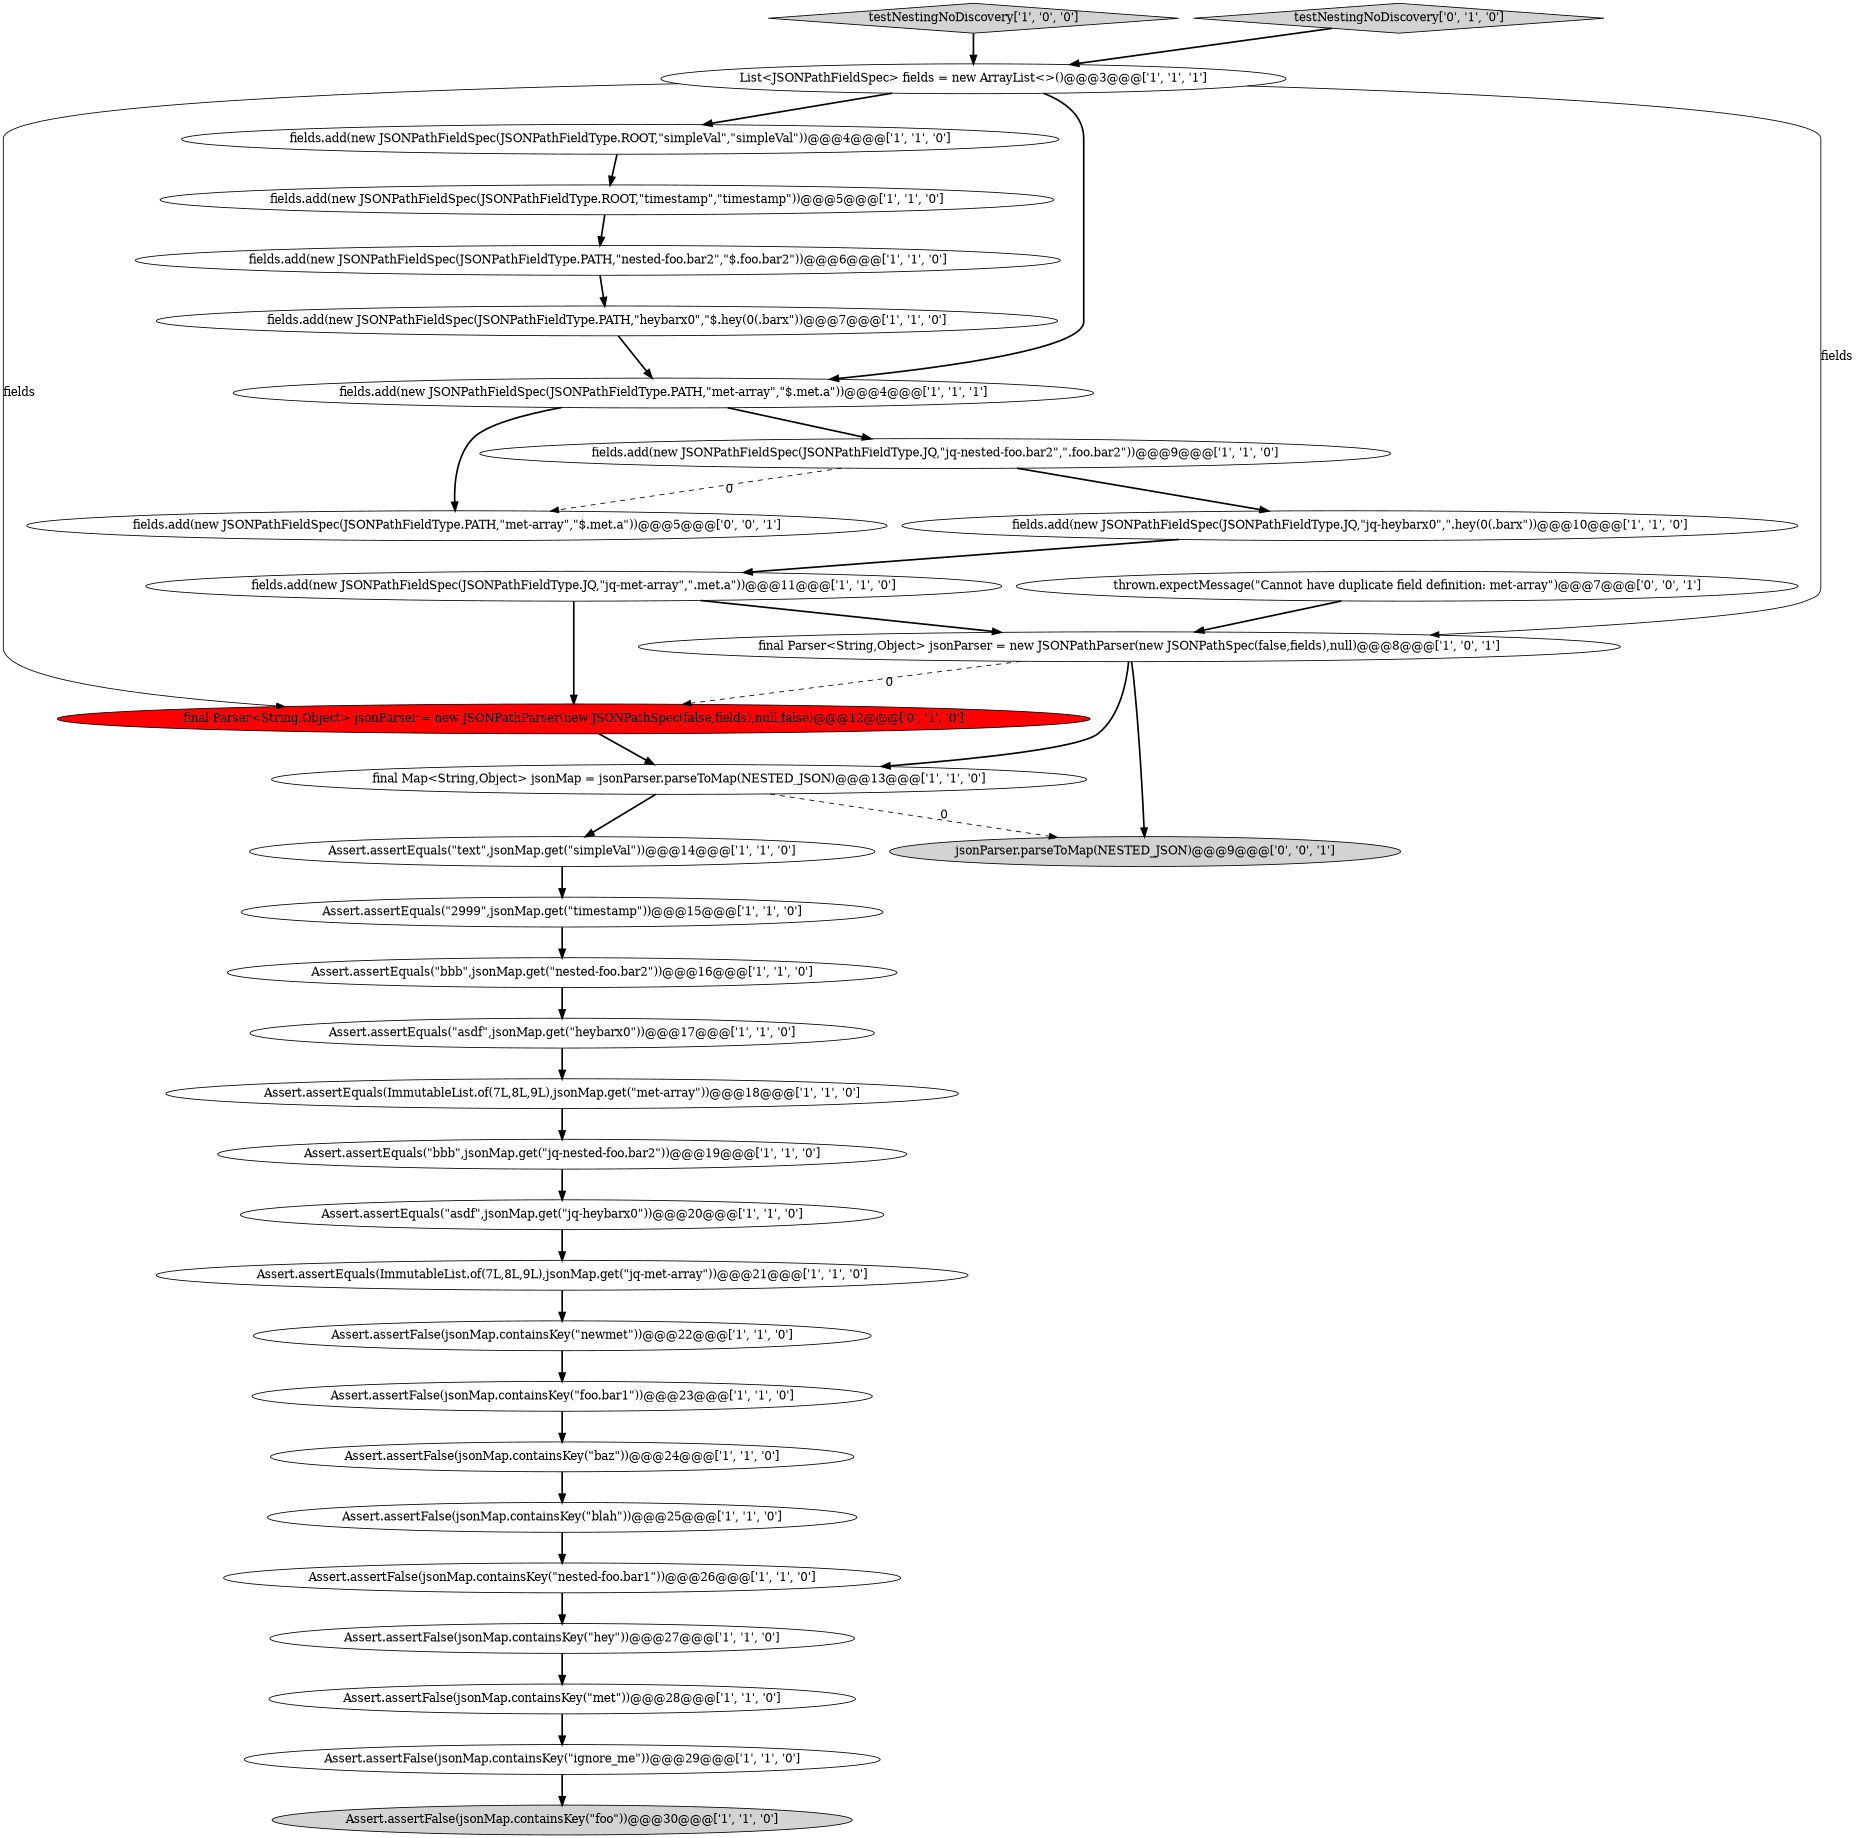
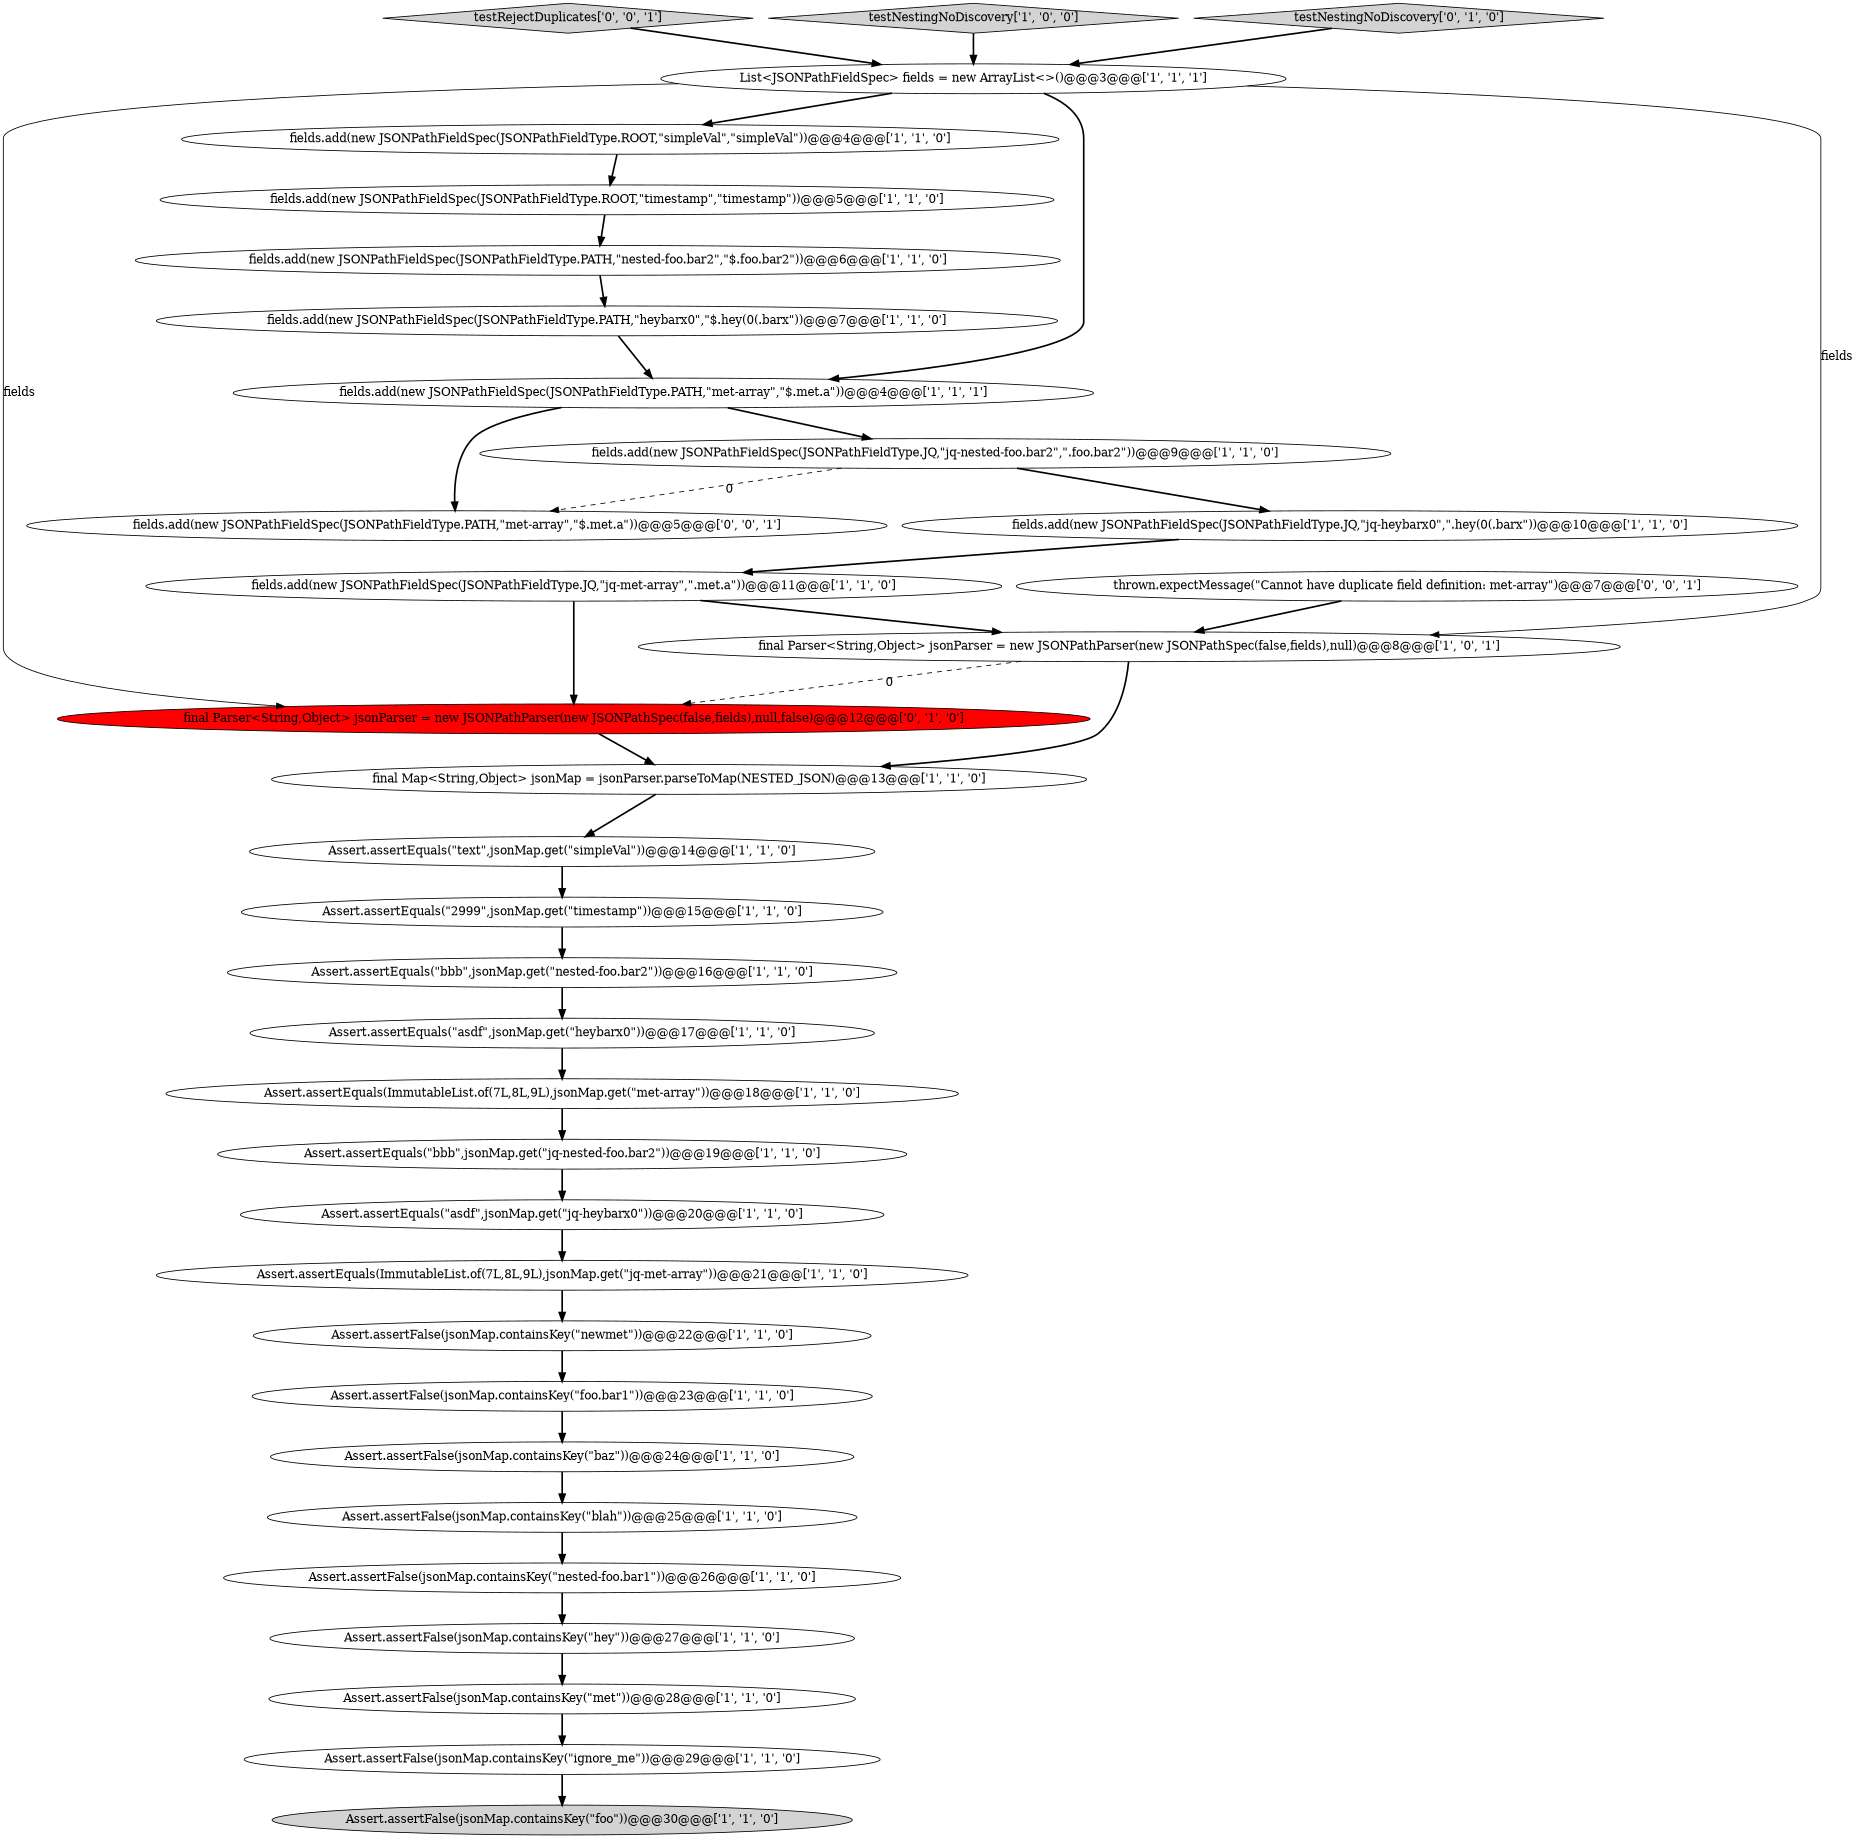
none -> (568, 18)
(1145, 852) -> none
